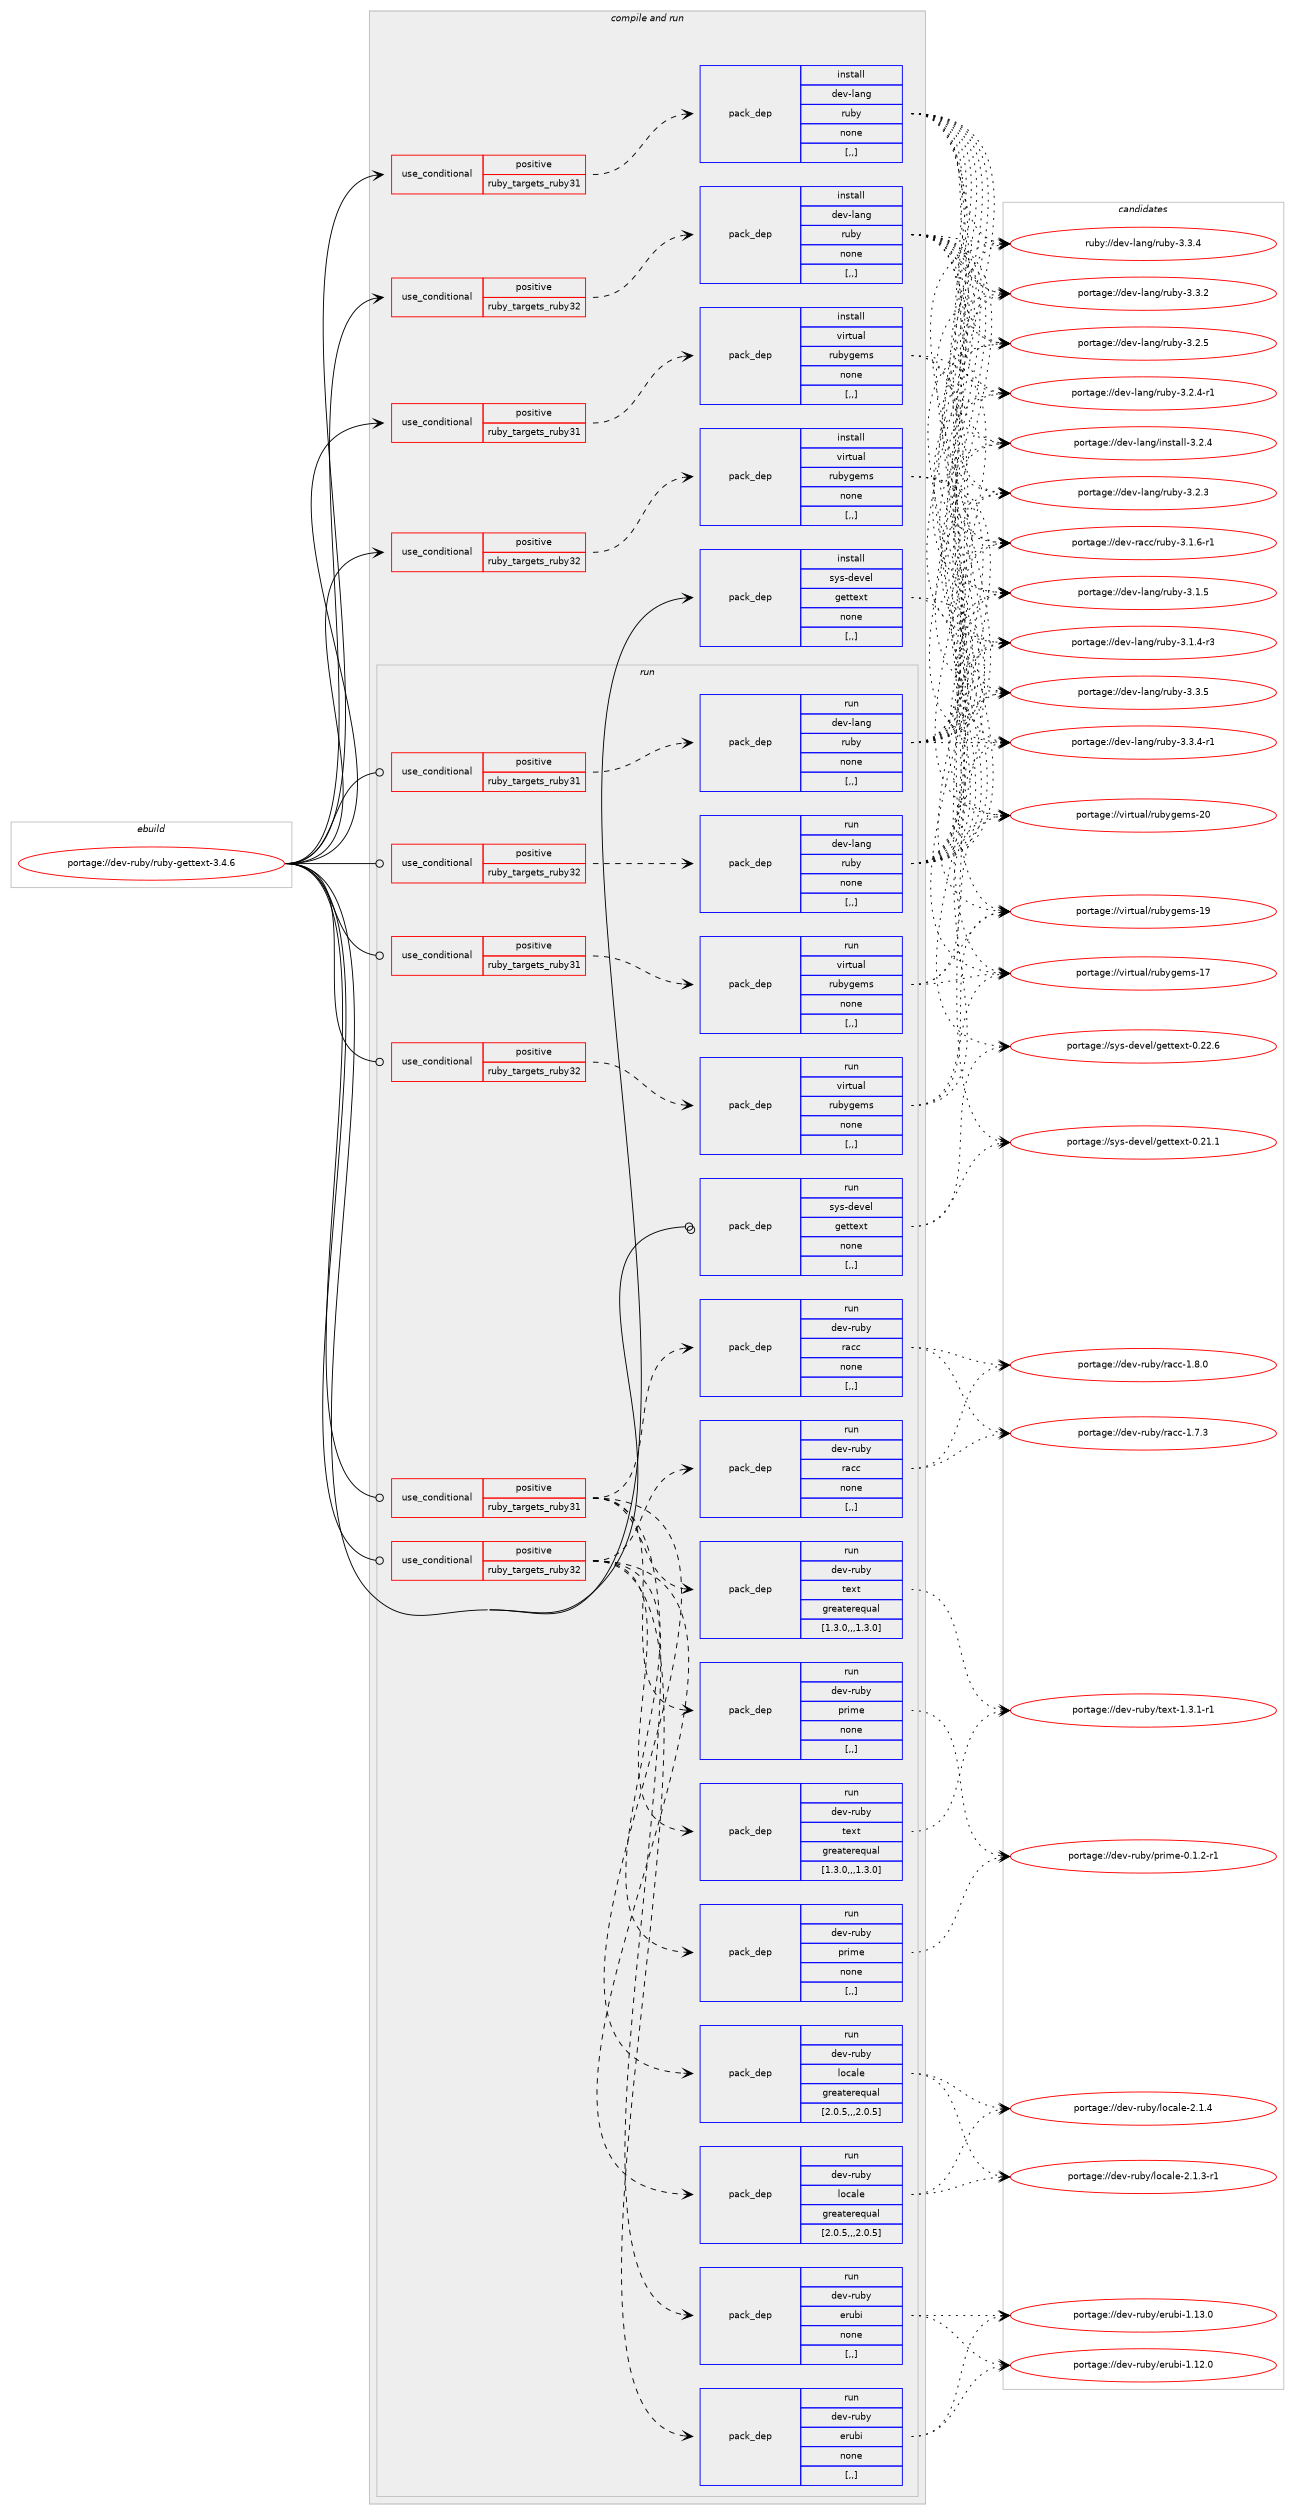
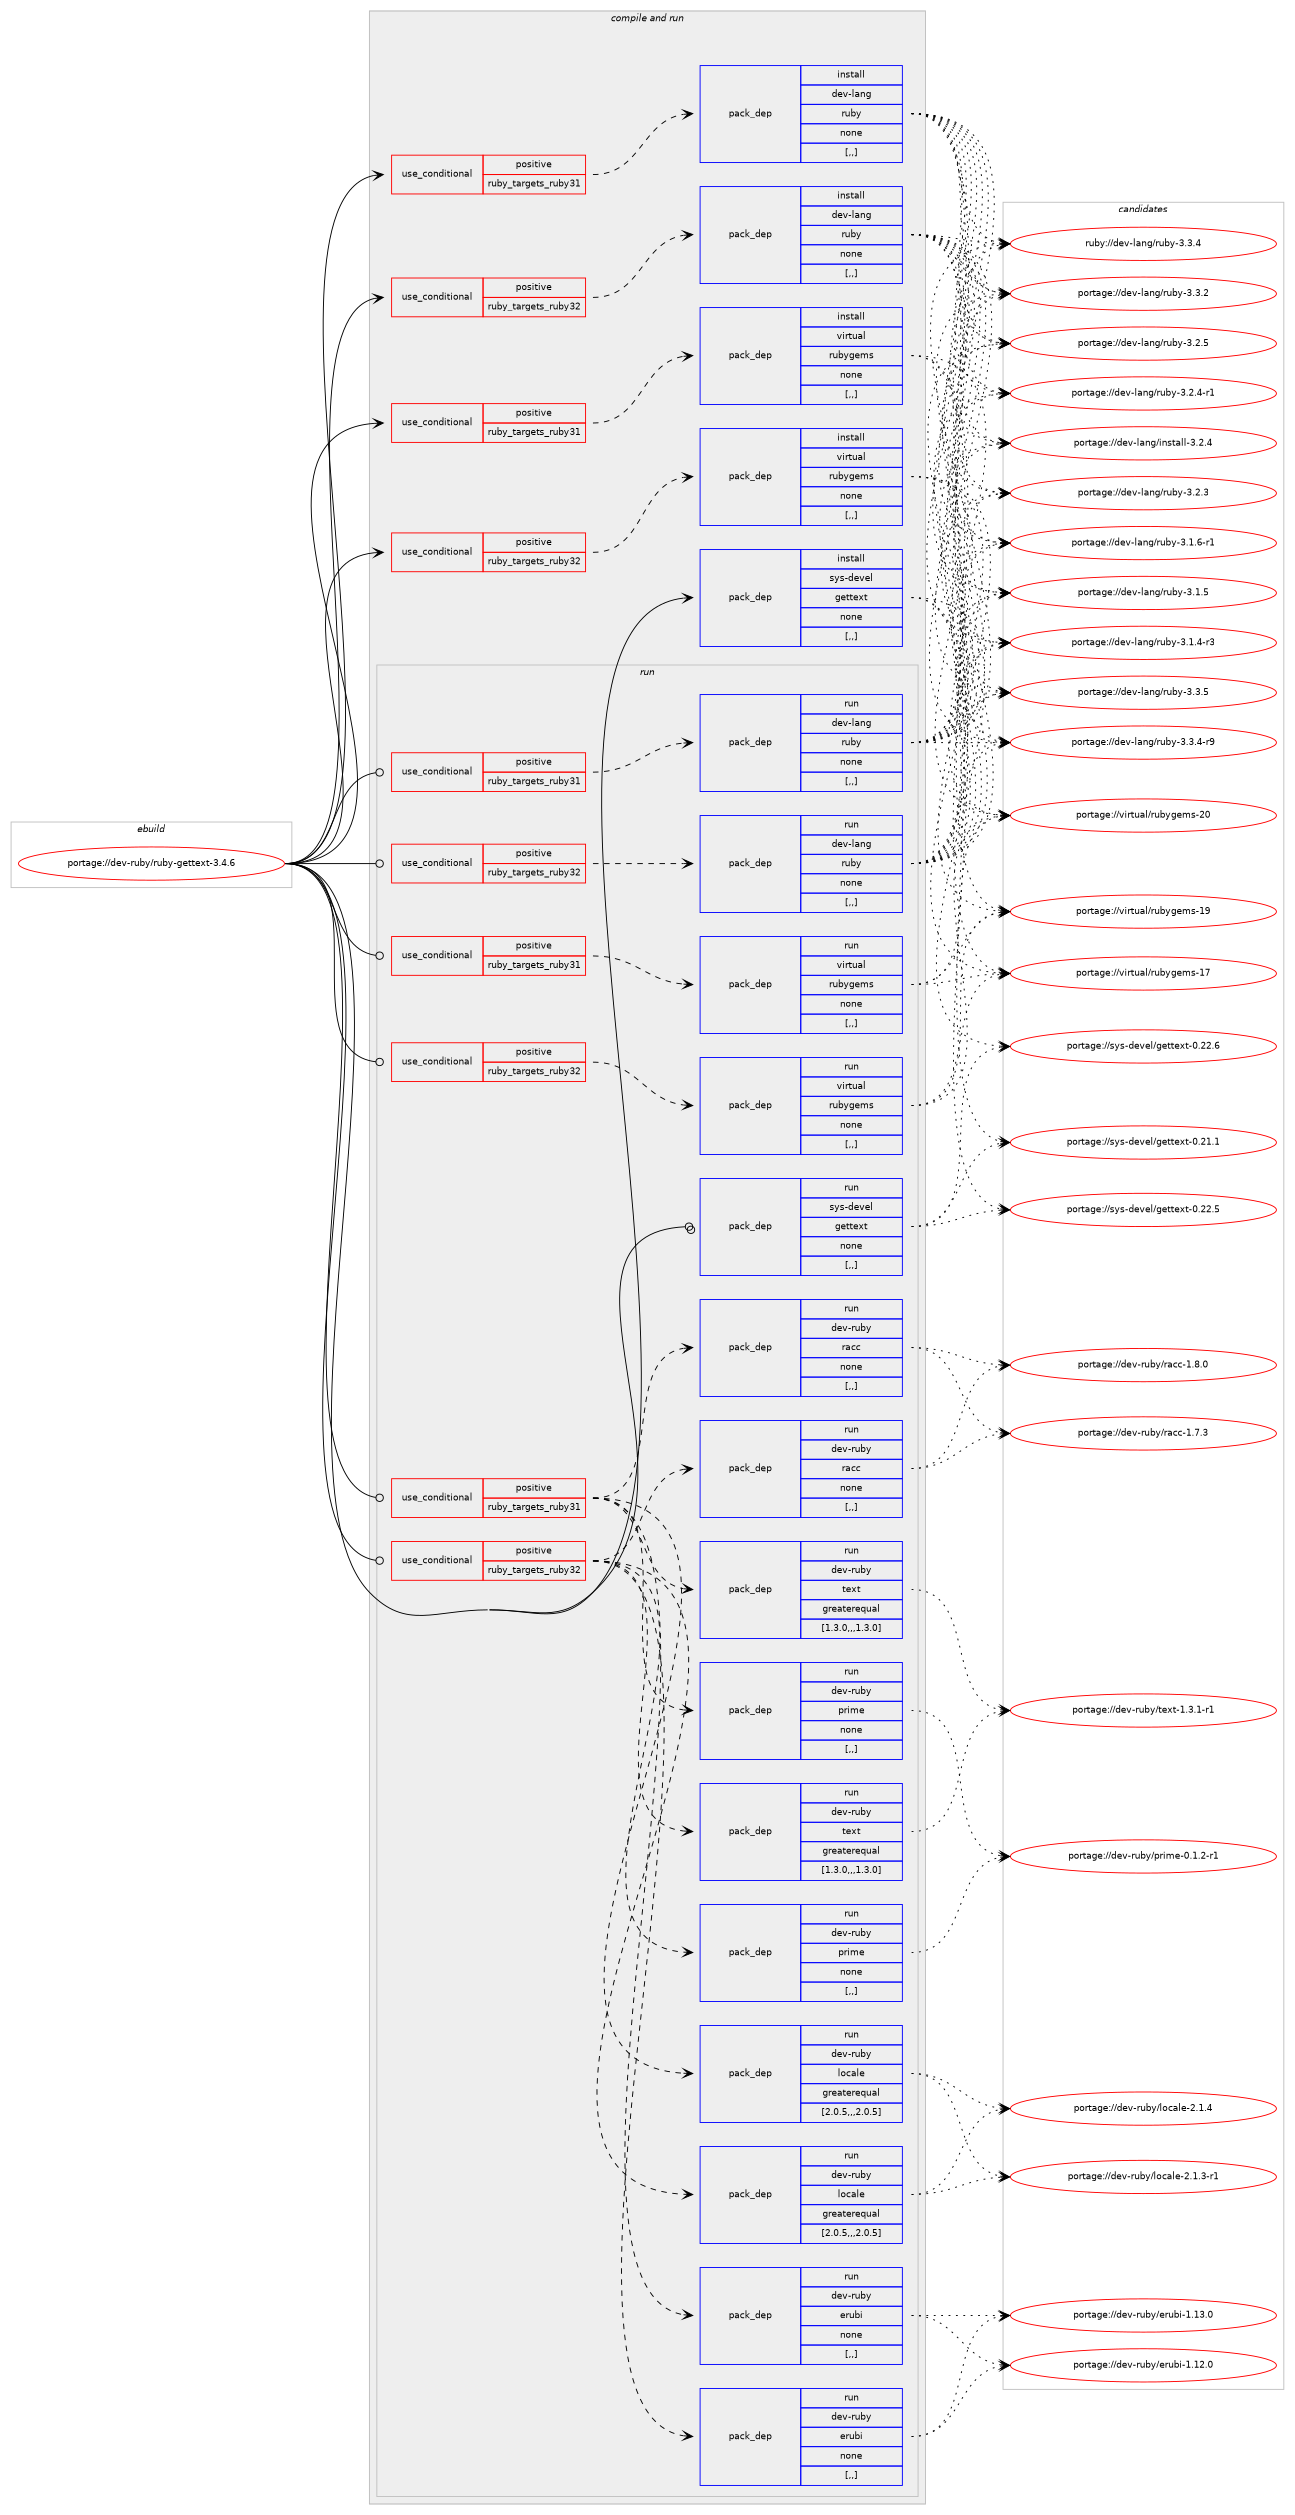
(1143, 543) -> (1143, 543)
(1143, 743) -> (1143, 743)
none -> (1143, 1210)
